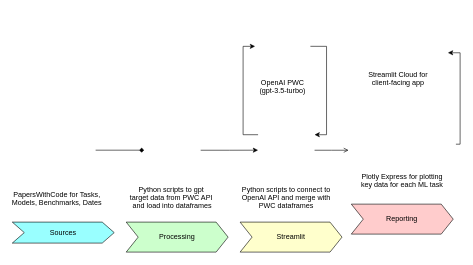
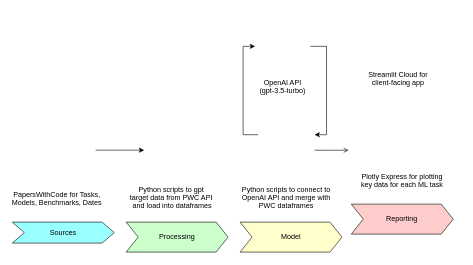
(453, 53) -> none
(283, 83) -> (283, 83)
(138, 150) -> (138, 150)
(252, 150) -> none
(291, 237) -> (291, 237)
